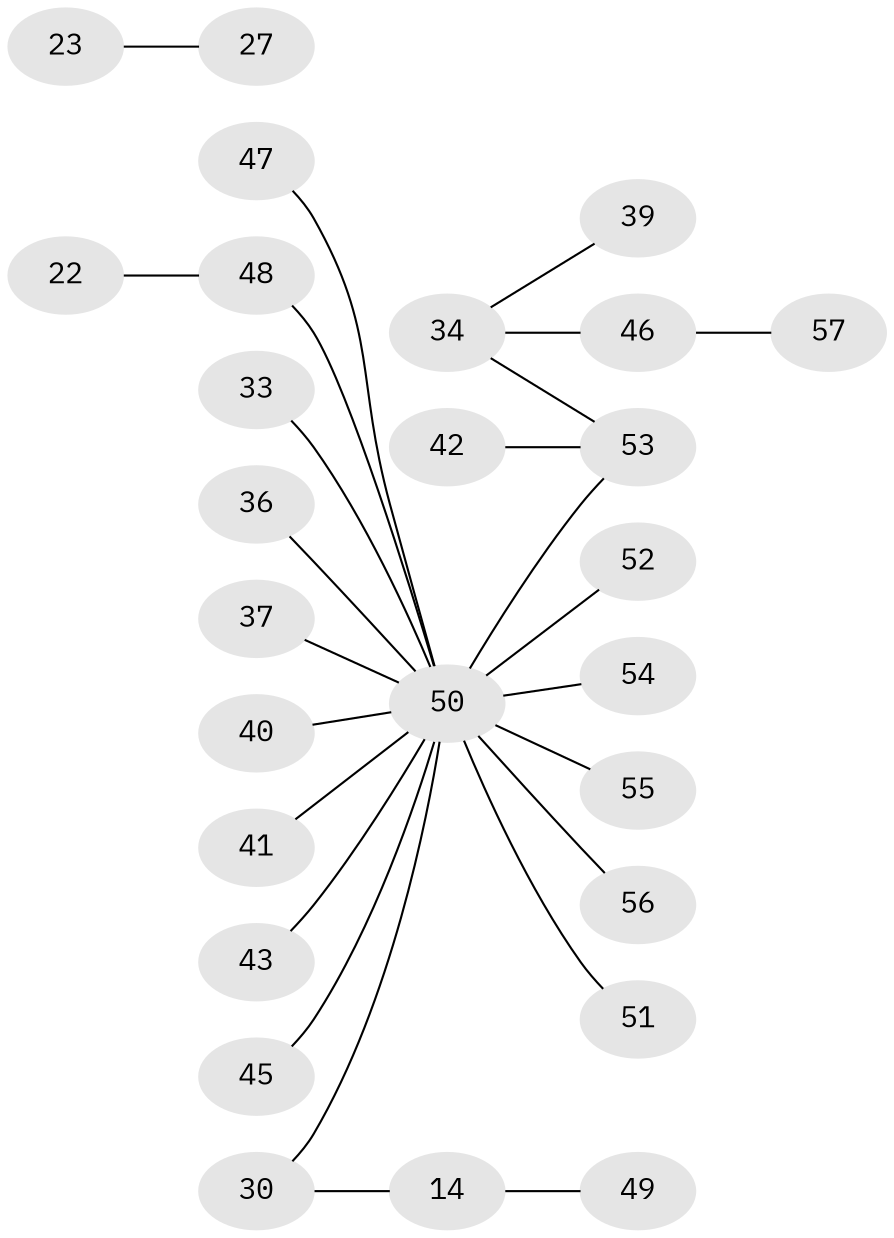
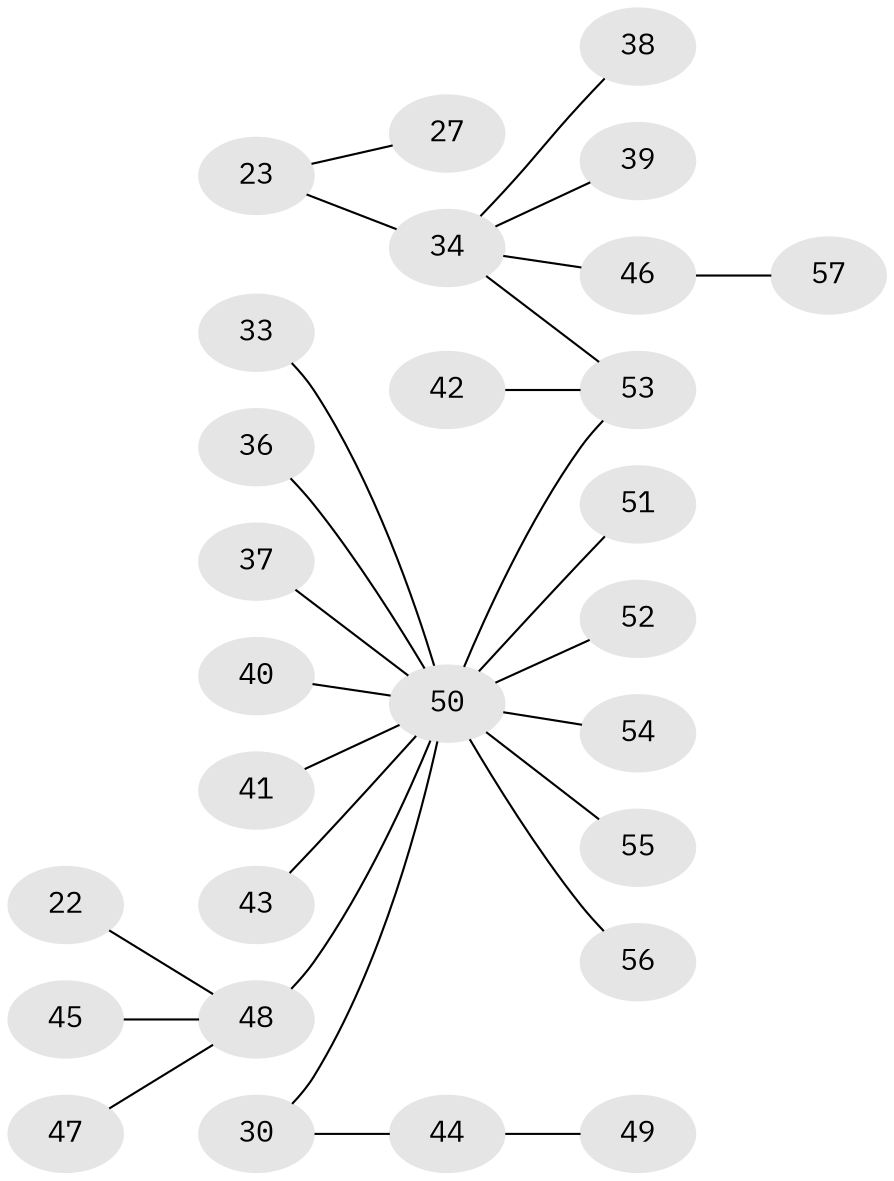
none -> (638, 47)
none -> (352, 212)
(373, 424) -> (161, 1077)
(376, 901) -> (161, 1019)
(447, 1191) -> (447, 1134)
